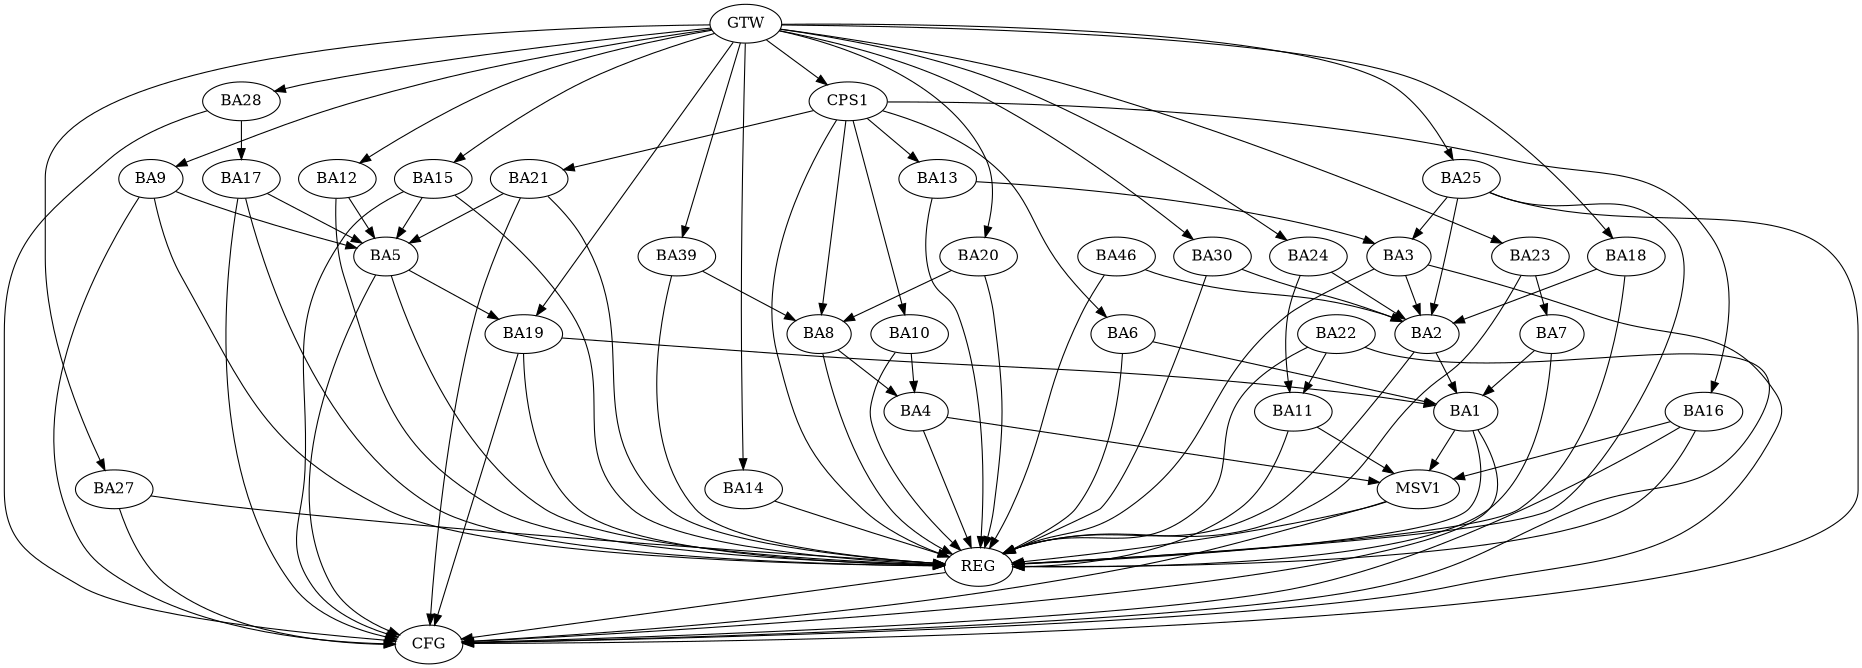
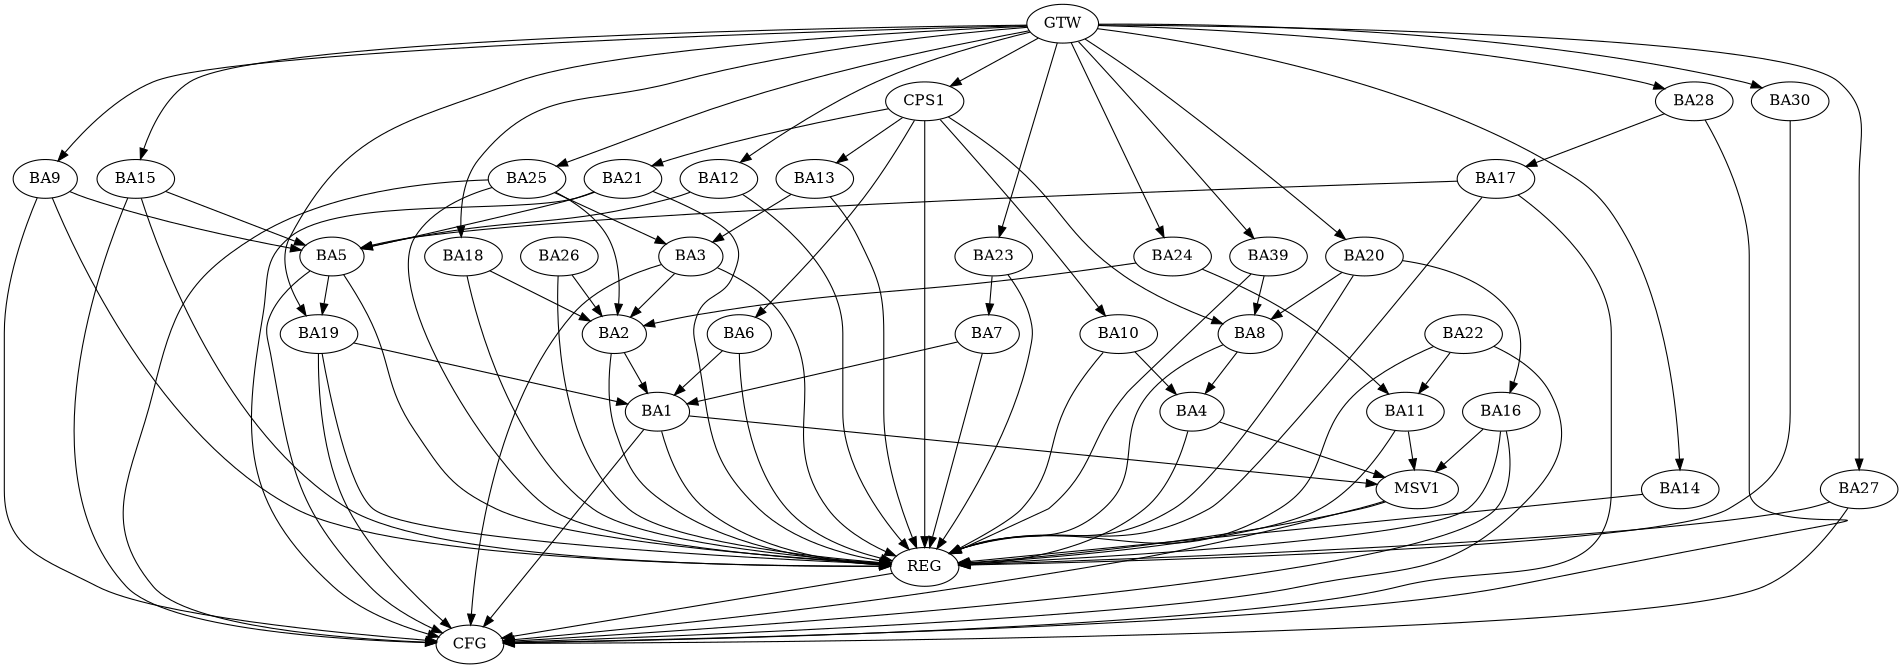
(1386, 136) -> (1493, 295)
(1117, 257) -> (559, 257)
(1309, 291) -> none
